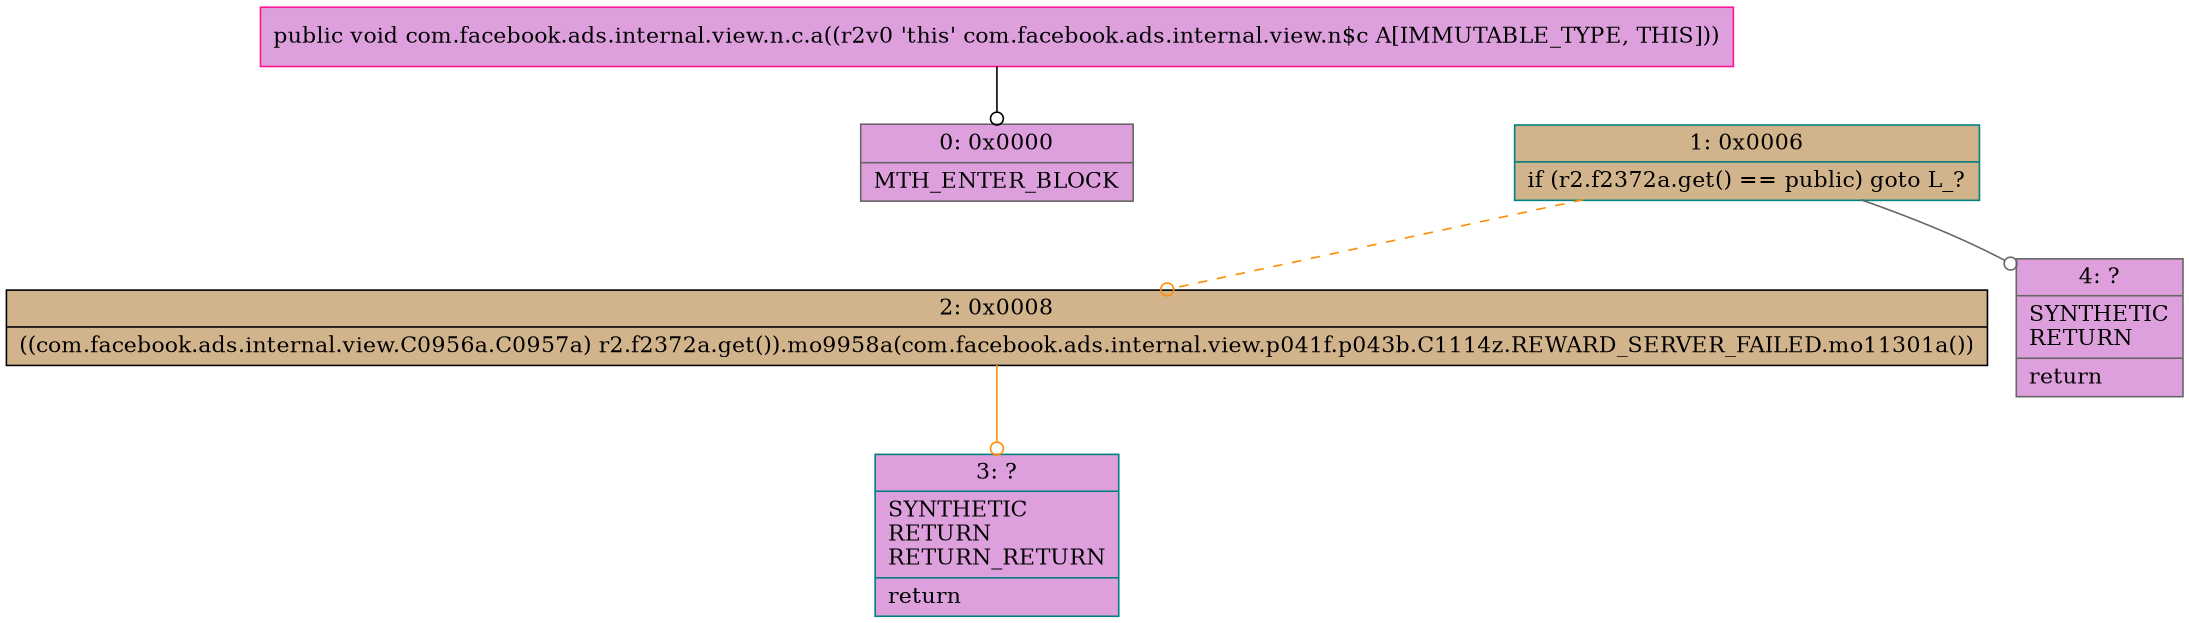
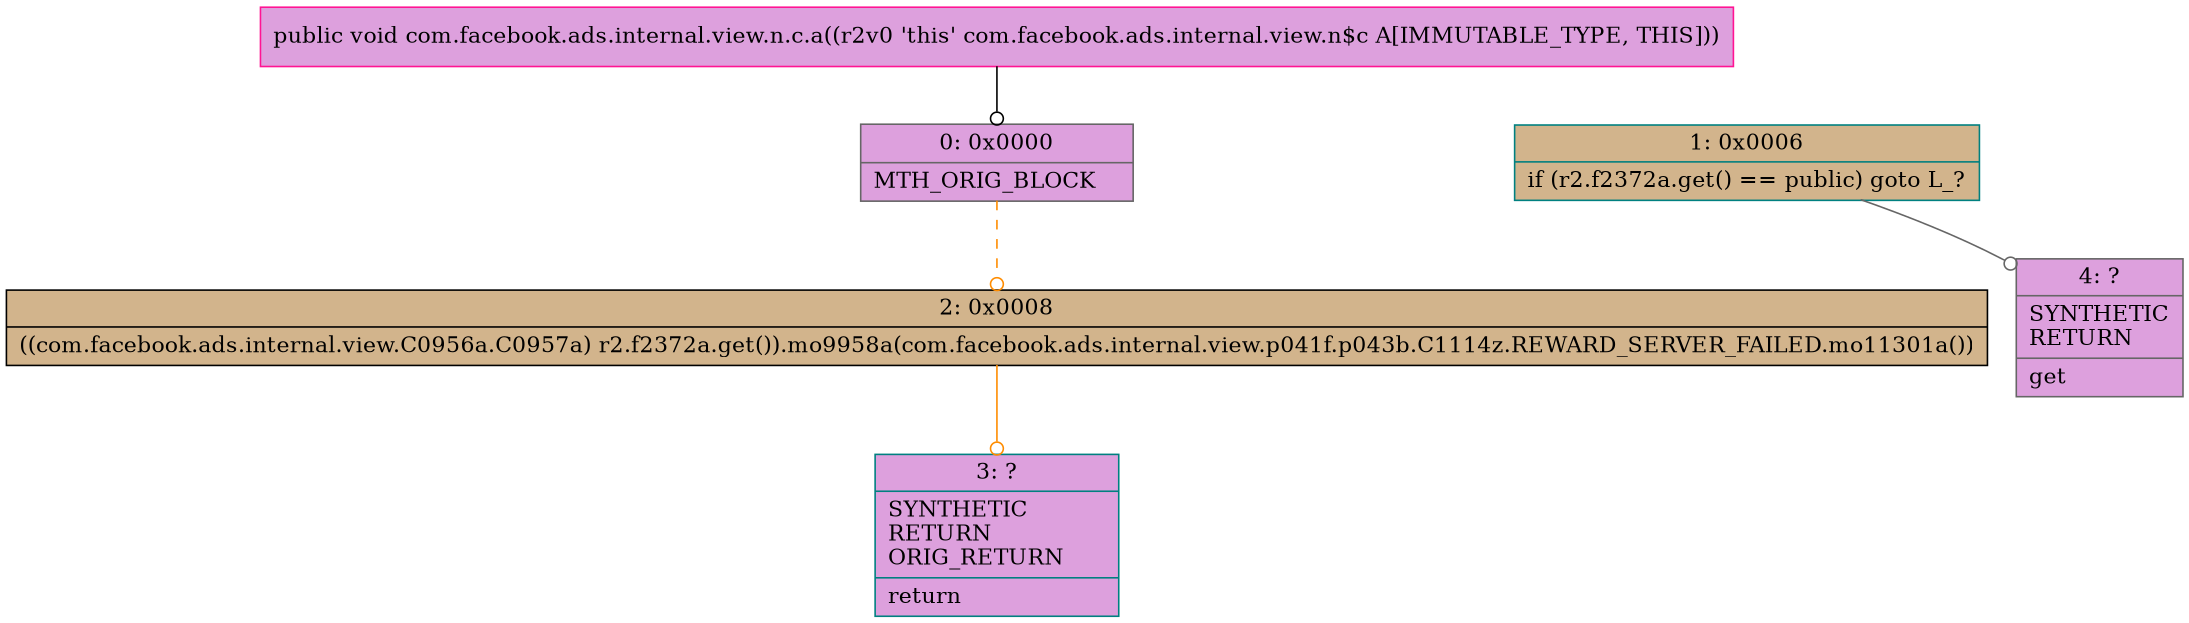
(997, 181) -> (985, 181)
(1378, 244) -> (997, 239)
(2066, 377) -> (2048, 377)
(997, 558) -> (976, 558)
